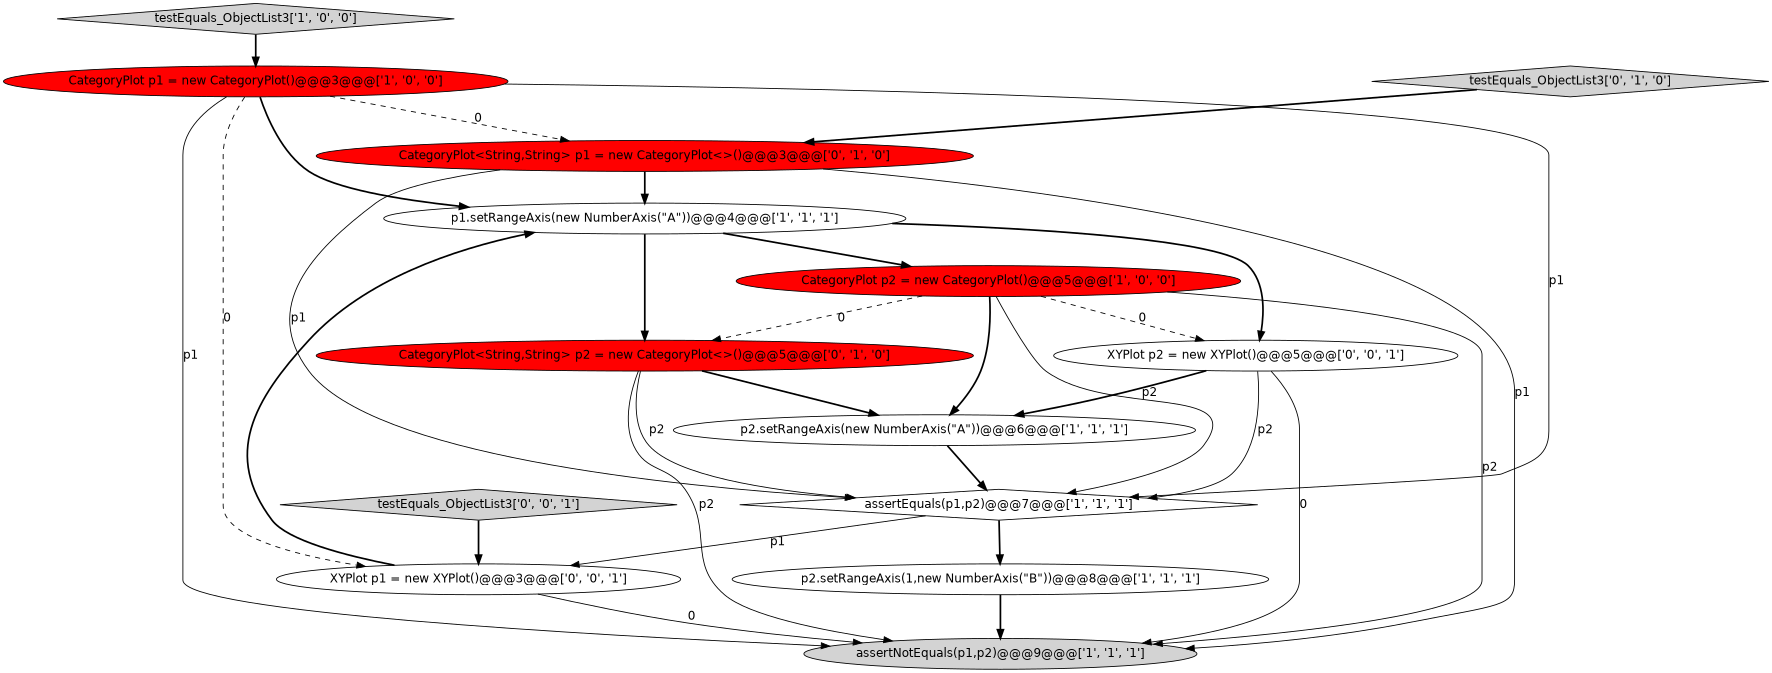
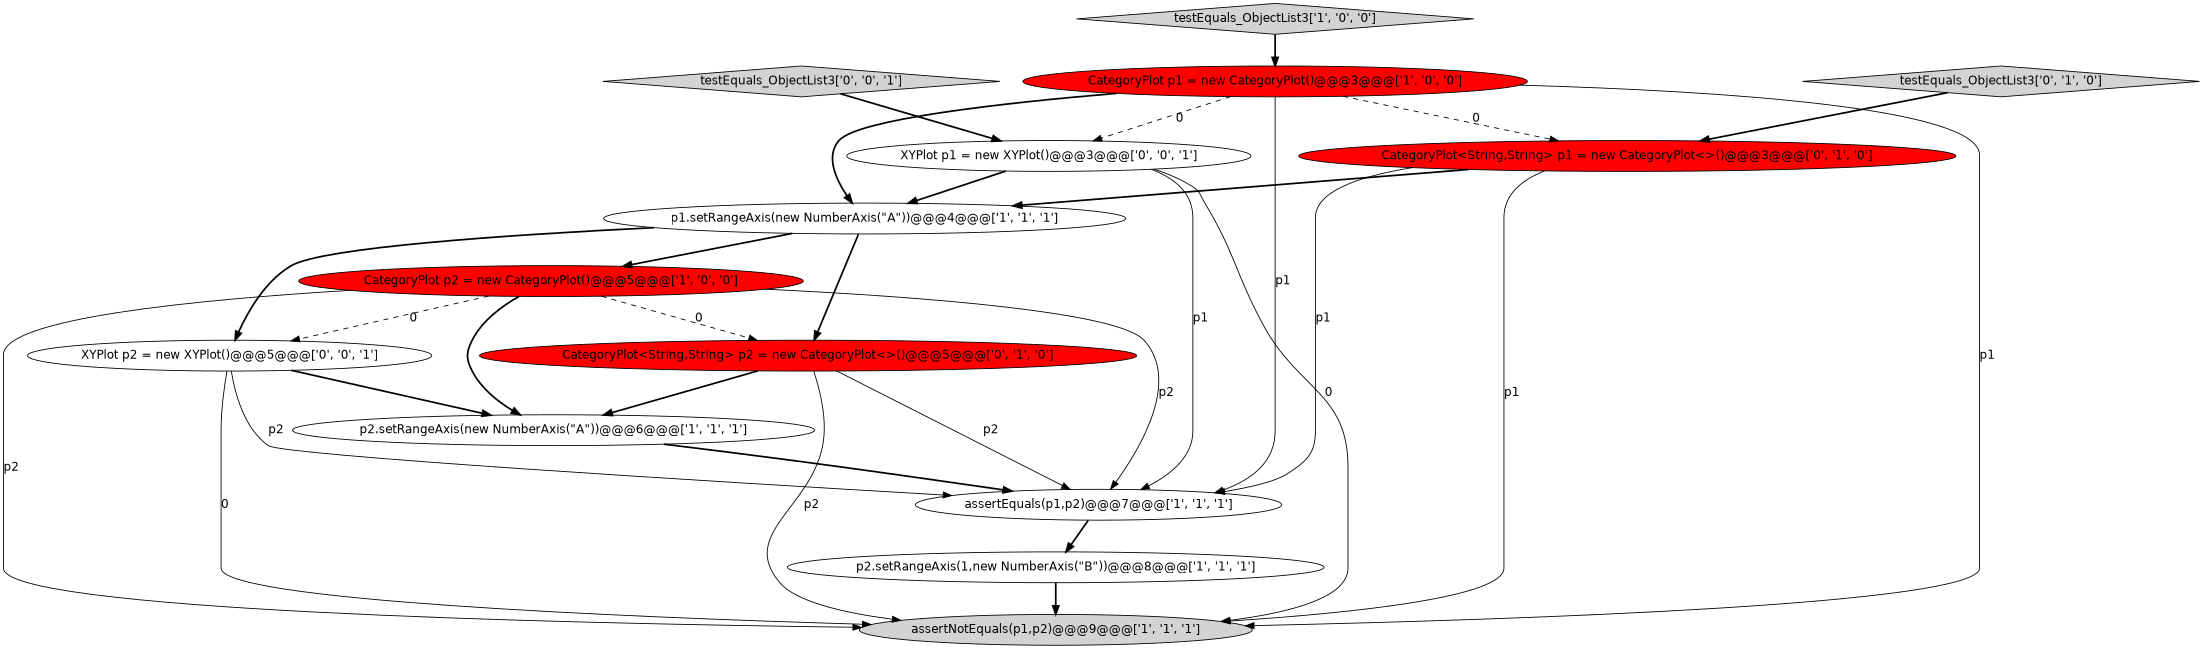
(999, 505) -> (1099, 505)
(752, 540) -> (1193, 327)
